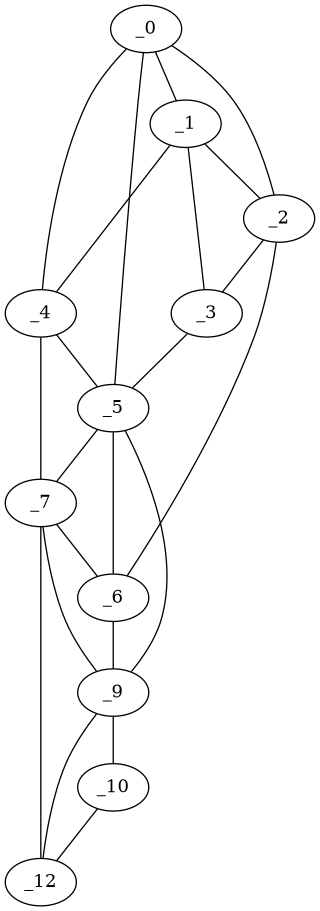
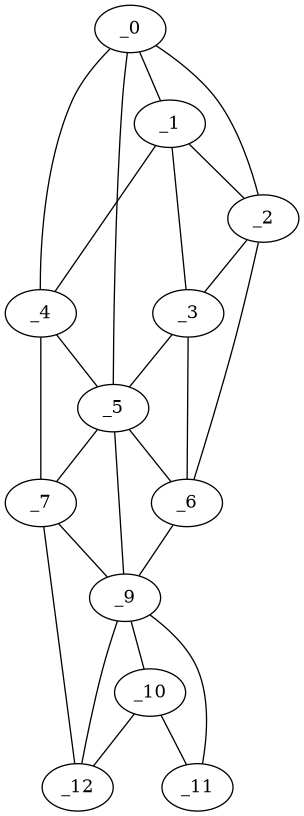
(77, 550) -> (188, 408)
none -> (198, 787)
